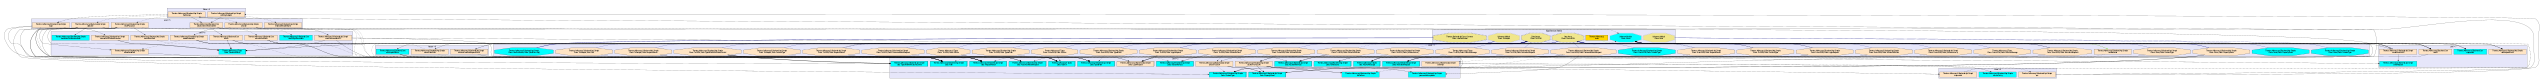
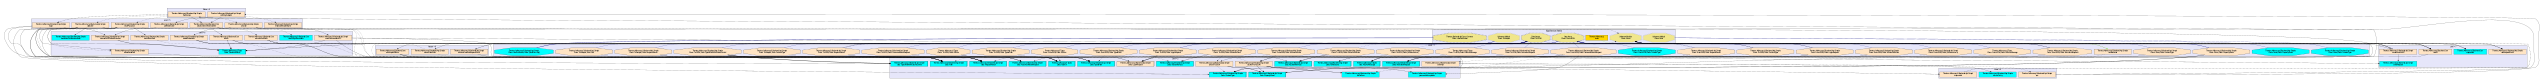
none -> (169, 25)
(1626, 38) -> (1626, 38)
(164, 44) -> (104, 29)
(393, 52) -> (393, 52)
